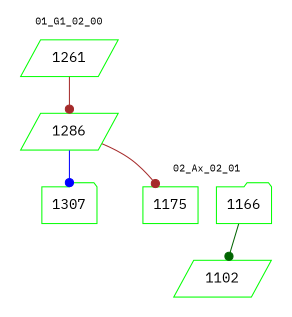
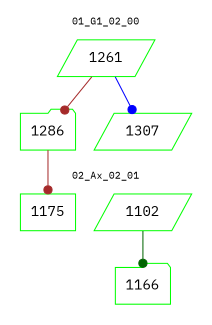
(69, 132) -> (48, 132)
(69, 164) -> (123, 91)
(69, 205) -> (143, 132)
(234, 238) -> (143, 245)
